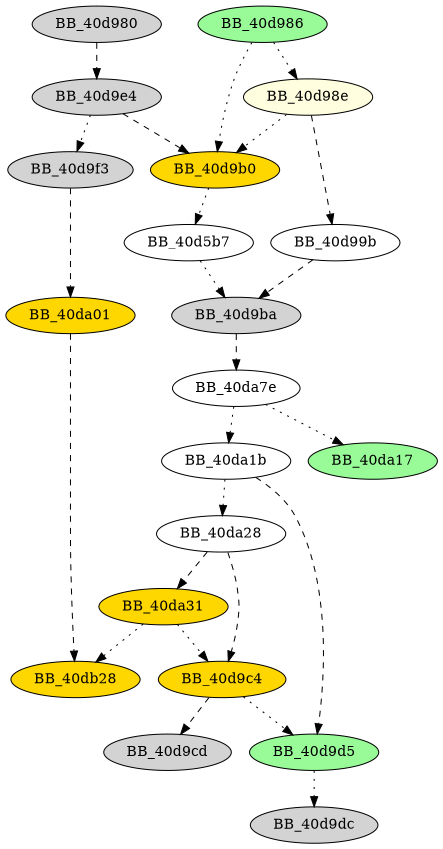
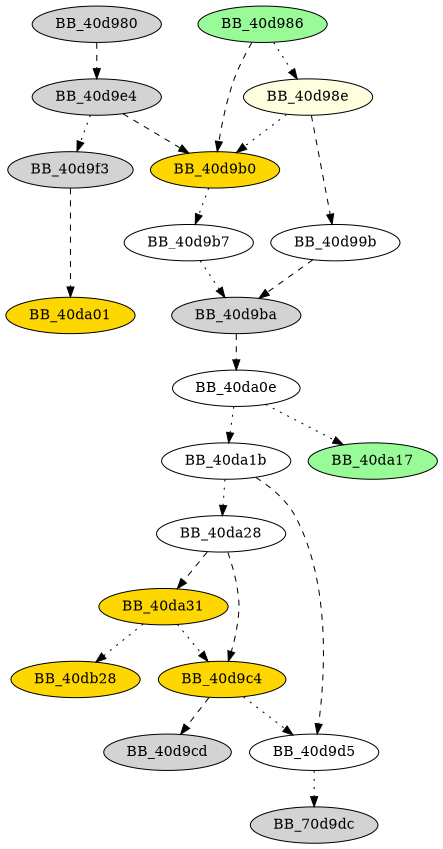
(231, 90) -> (231, 90)
(189, 243) -> (189, 243)
(236, 388) -> (236, 388)
(70, 492) -> none
(314, 752) -> (314, 752)
(314, 825) -> (314, 825)
